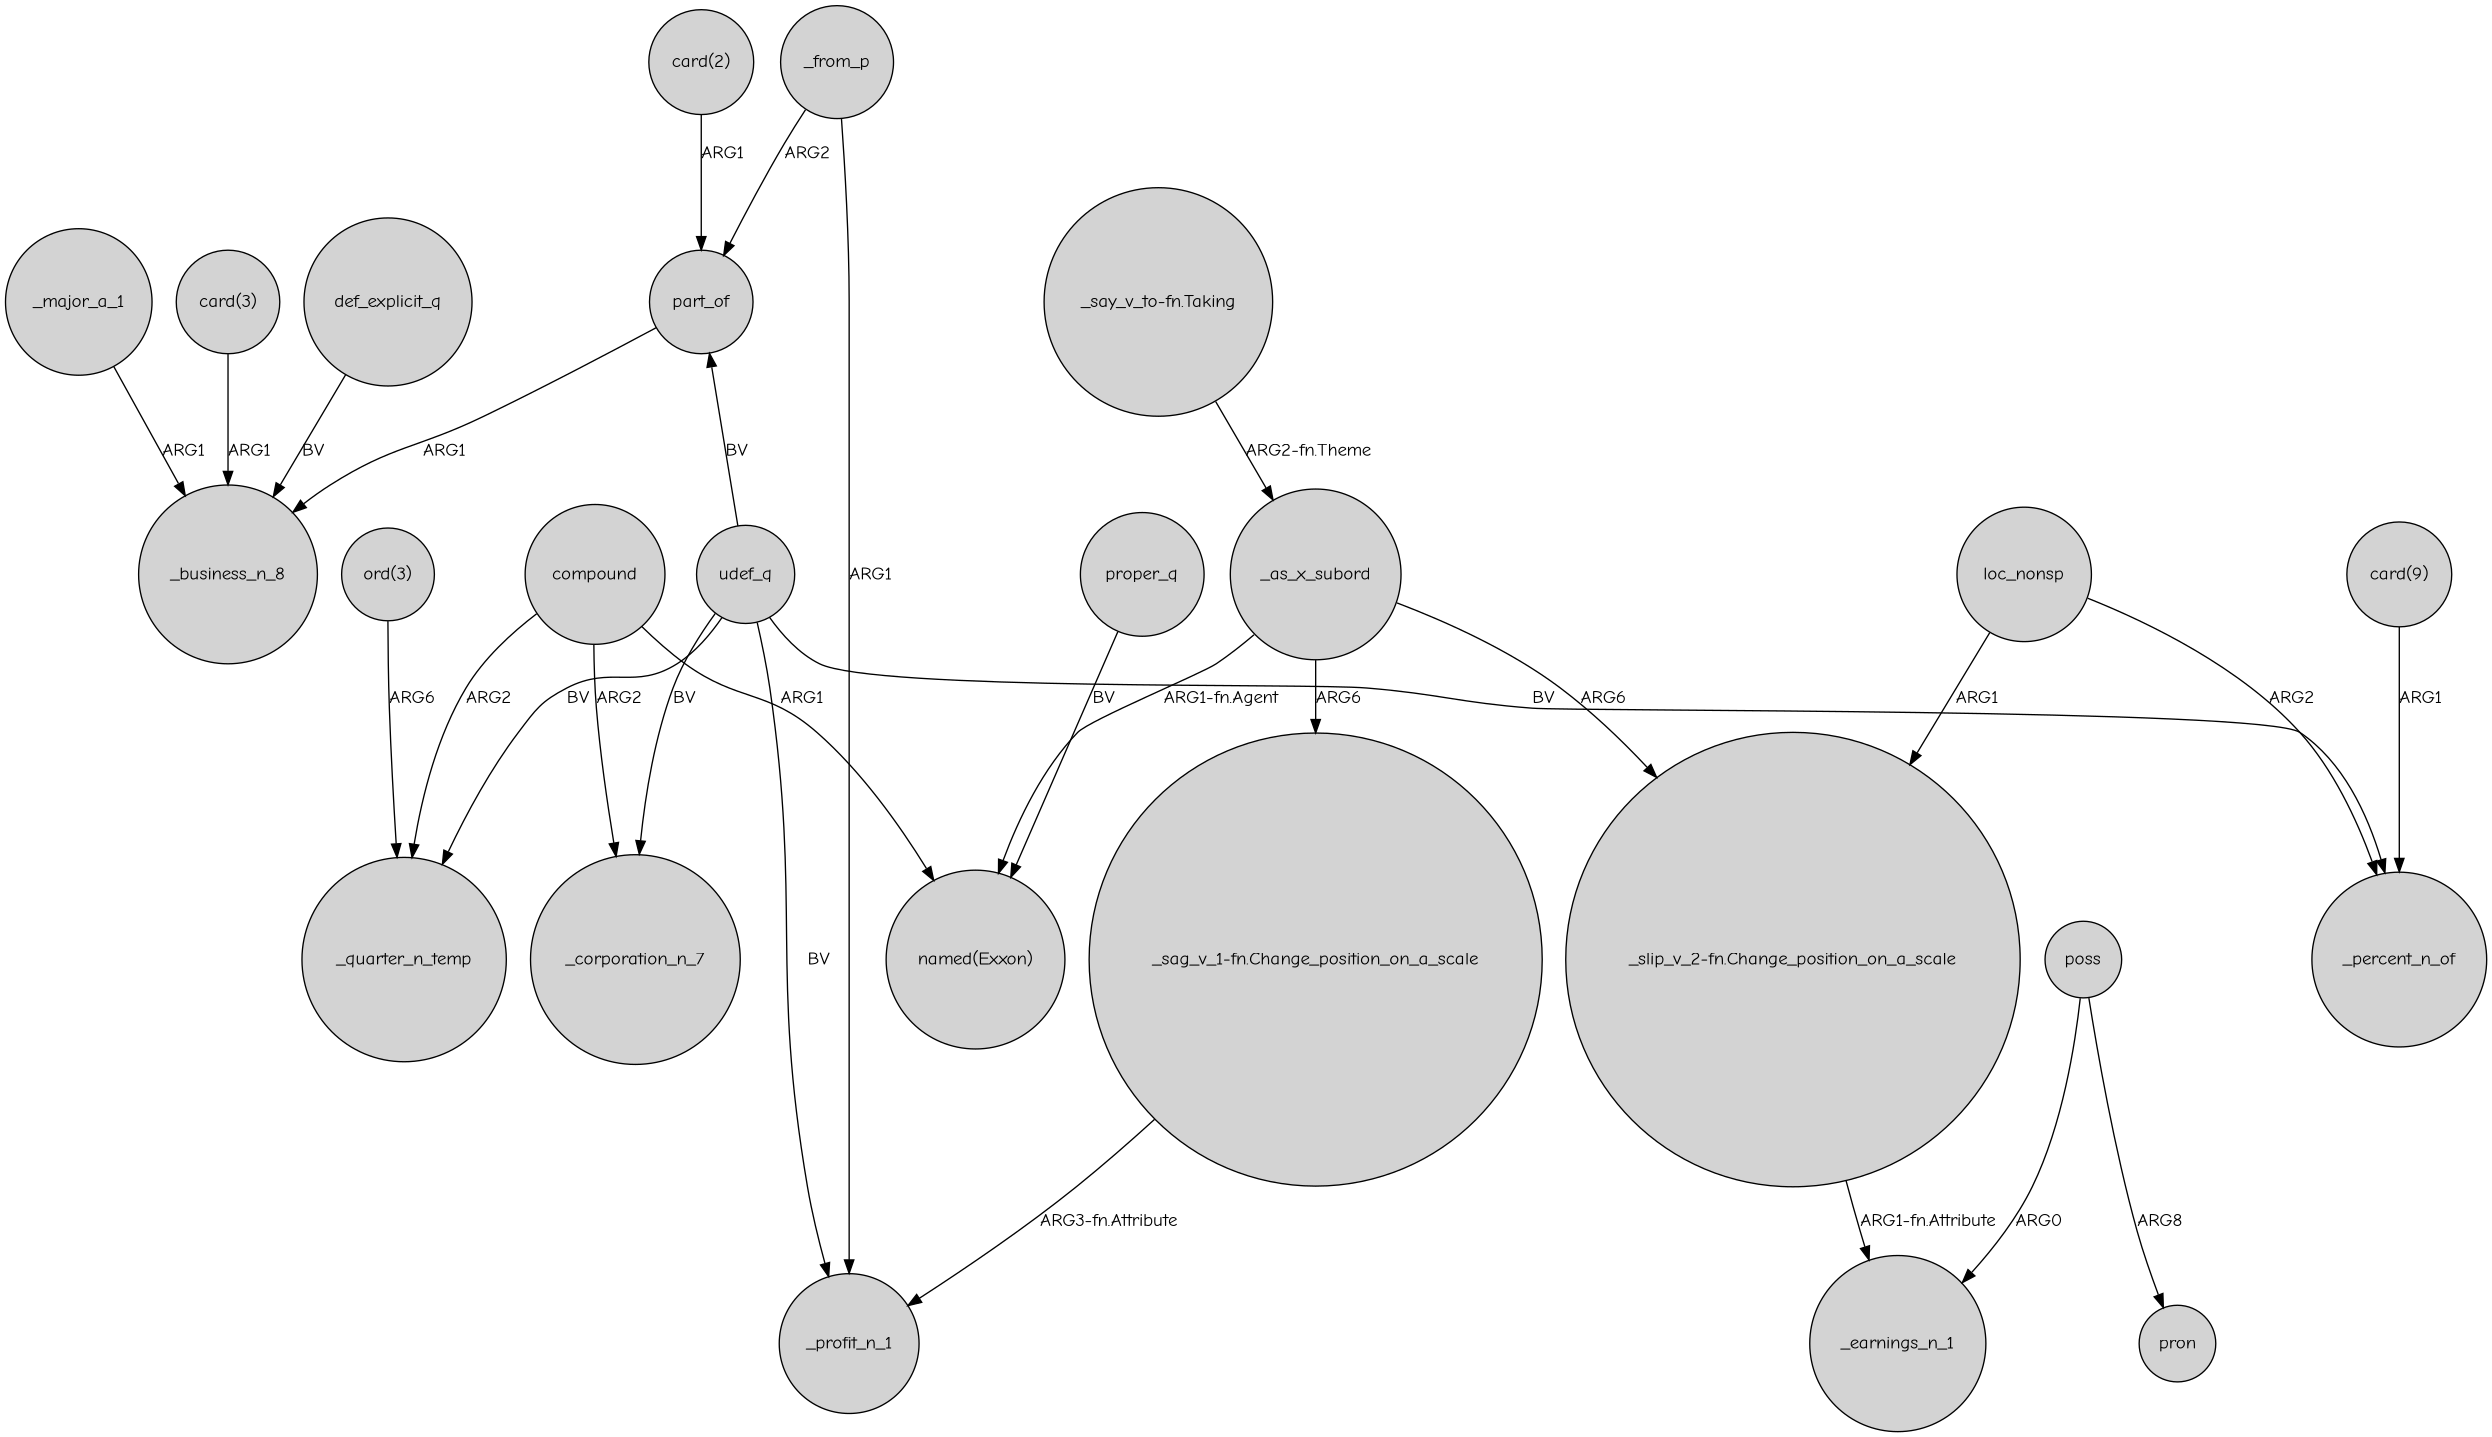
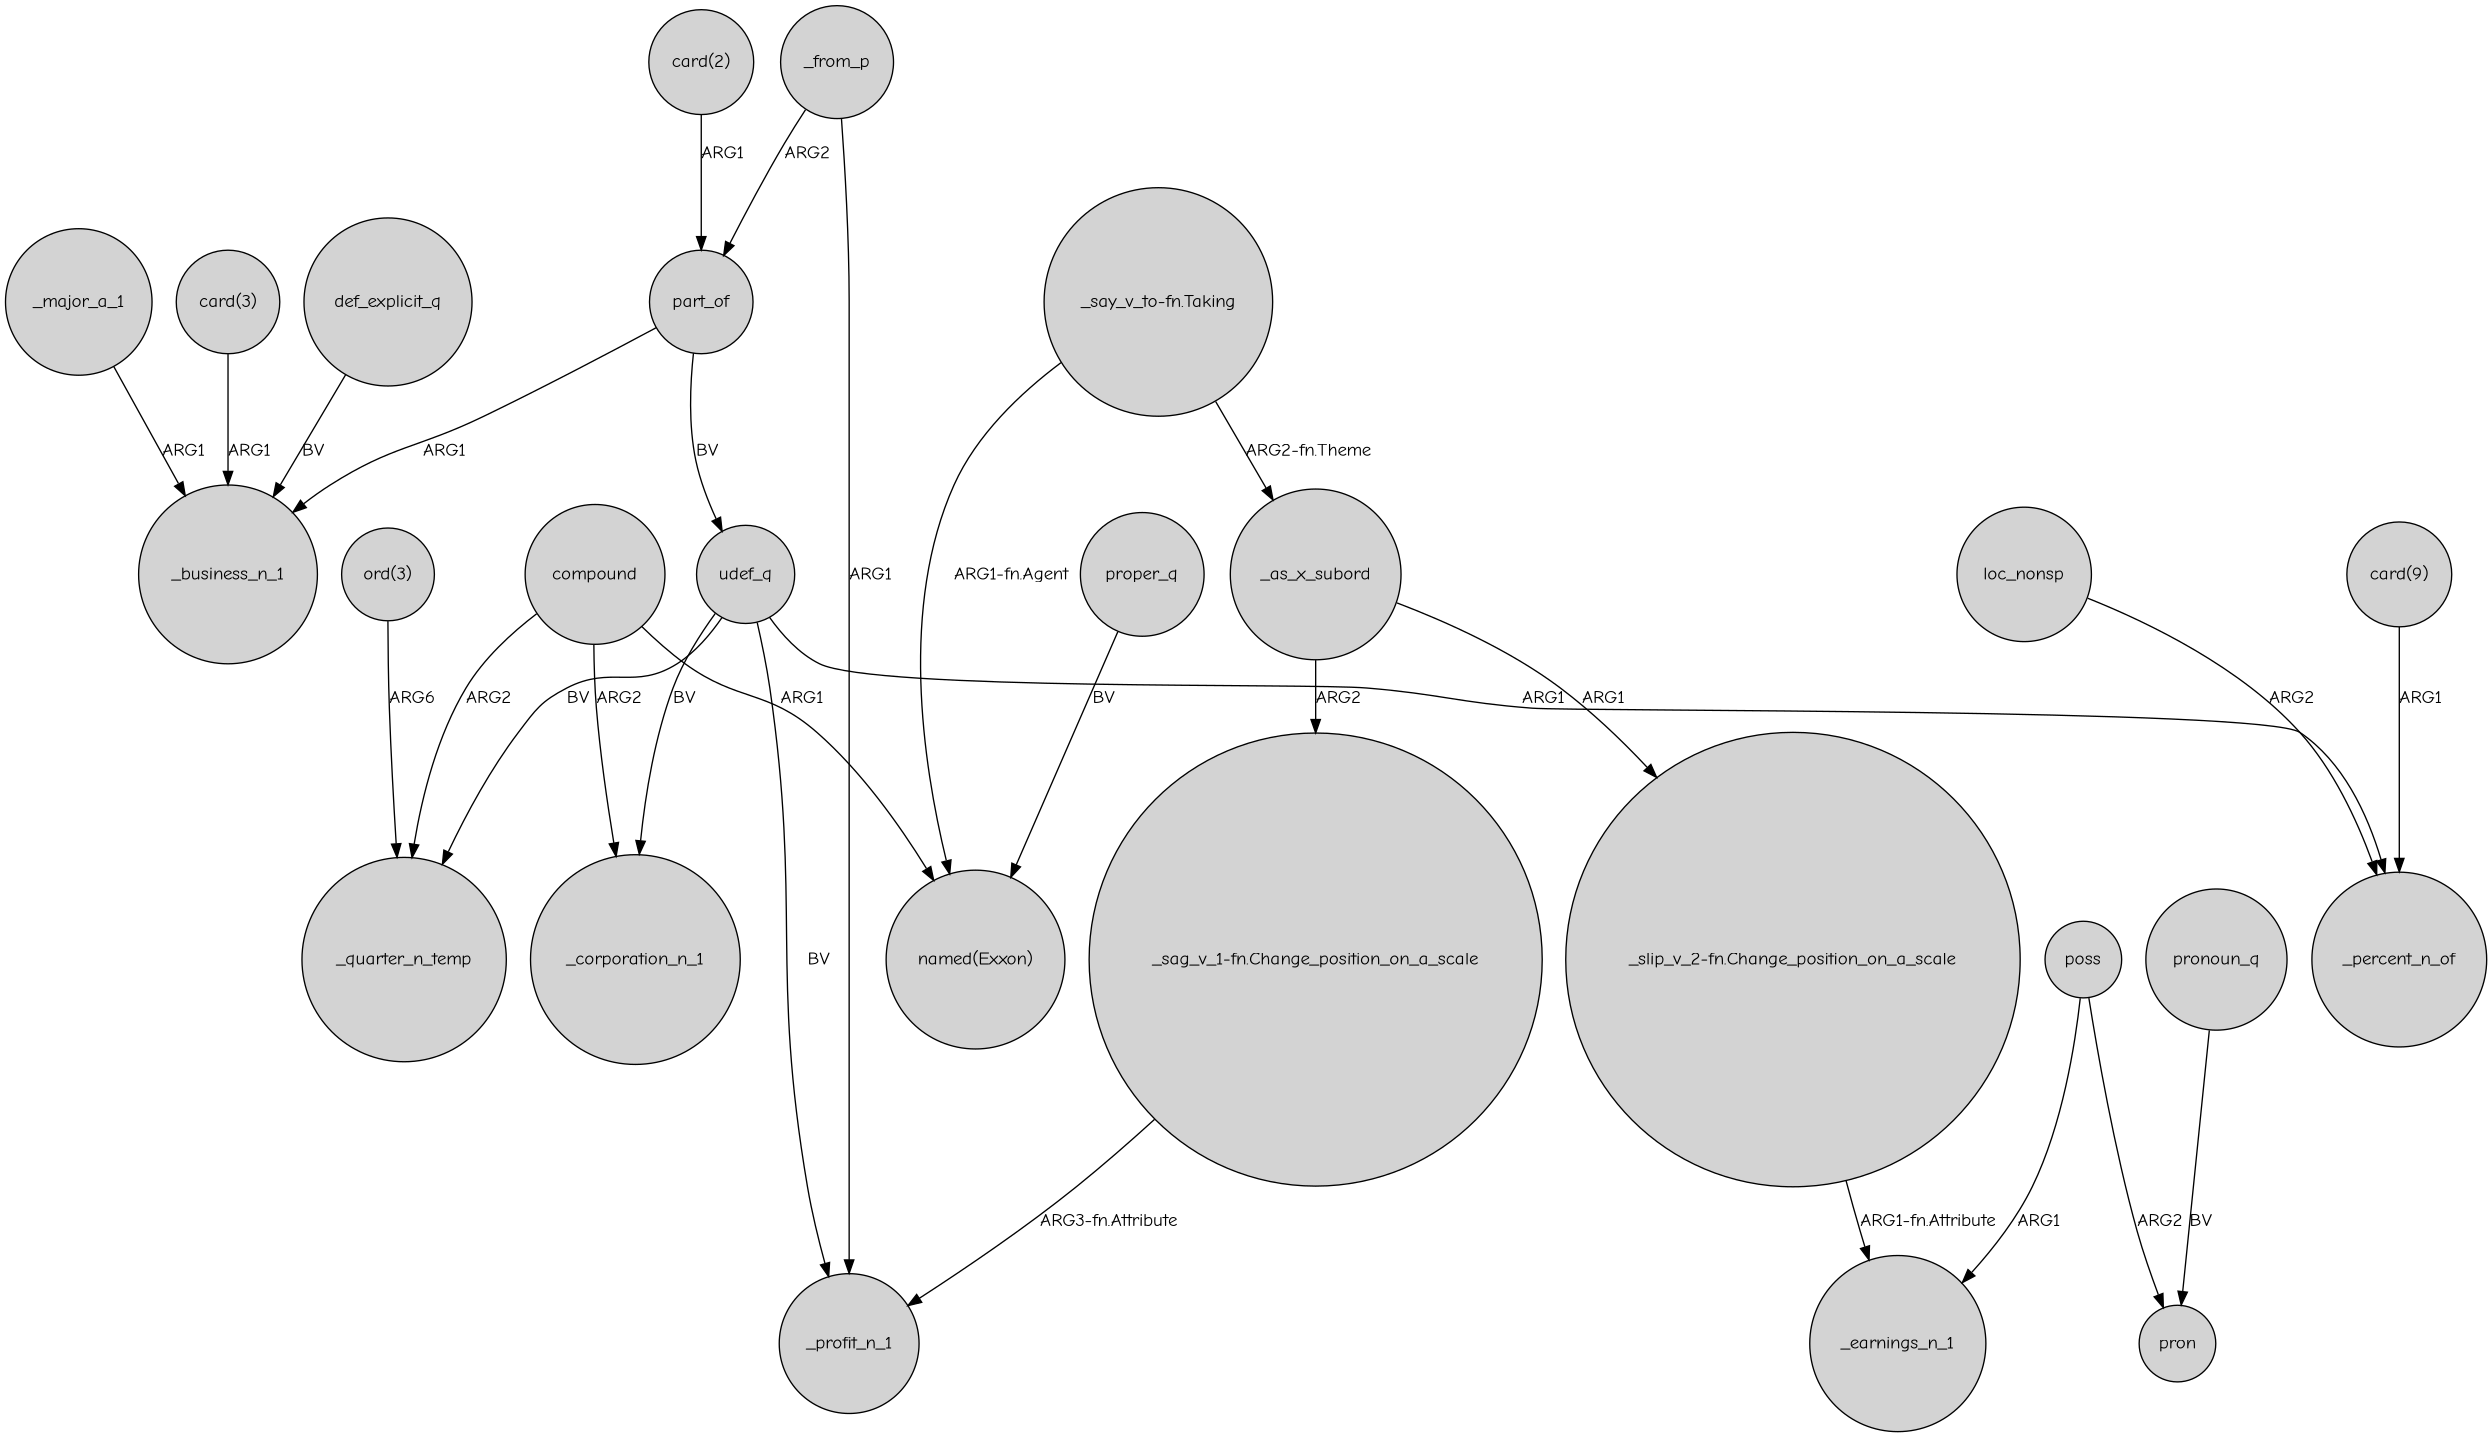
(725, 447) -> (692, 438)
(228, 574) -> (228, 574)
(1953, 693) -> none
(1339, 698) -> (1339, 698)
(1544, 698) -> (1544, 698)
(1603, 698) -> (1603, 698)
(1100, 719) -> (926, 590)
(635, 960) -> (635, 960)
none -> (2216, 960)
(2039, 1221) -> (2039, 1221)
(2160, 1221) -> (2160, 1221)
